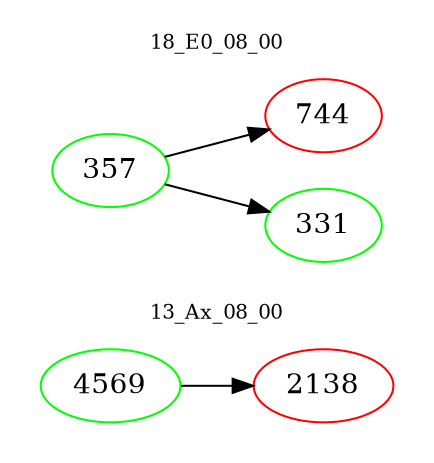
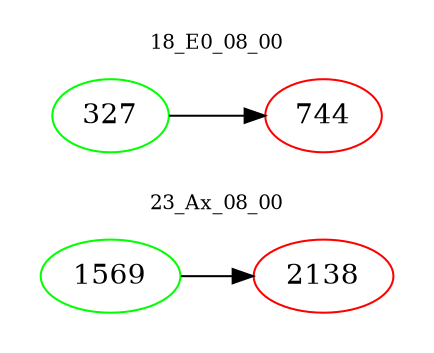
(111, 171) -> (111, 116)
(324, 225) -> none
(217, 314) -> (217, 204)
(111, 386) -> (111, 276)
